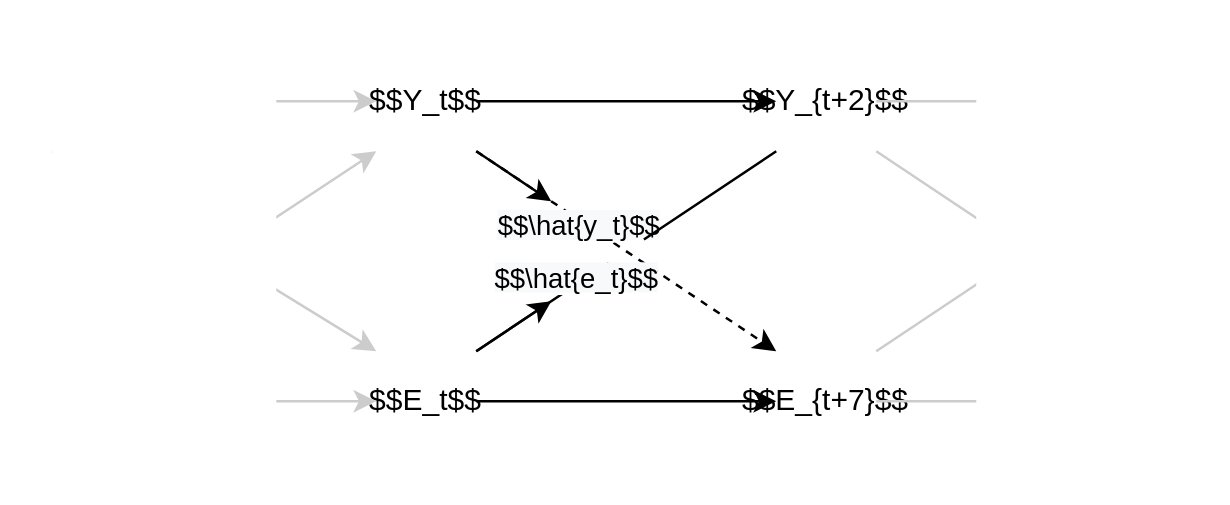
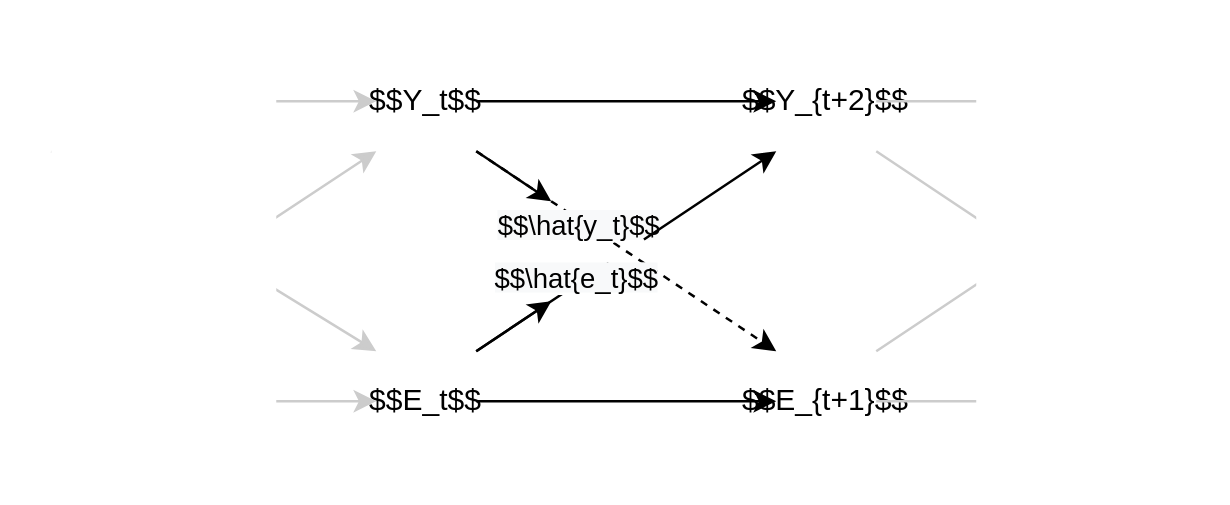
(768, 157) -> (761, 161)
(826, 401) -> (826, 401)
